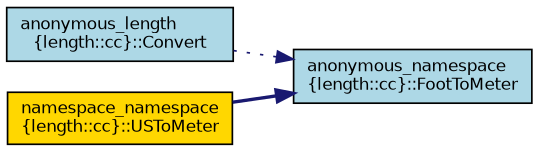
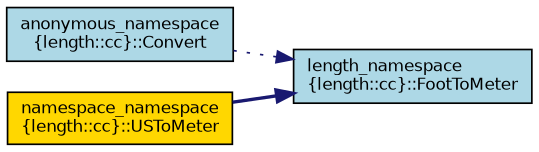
(120, 34) -> (120, 34)
(413, 76) -> (413, 76)
